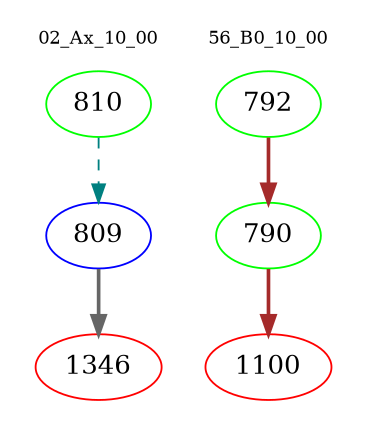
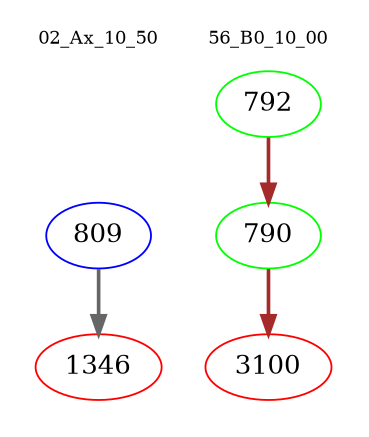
(99, 39) -> (99, 39)
(99, 104) -> none
(268, 367) -> (268, 367)
